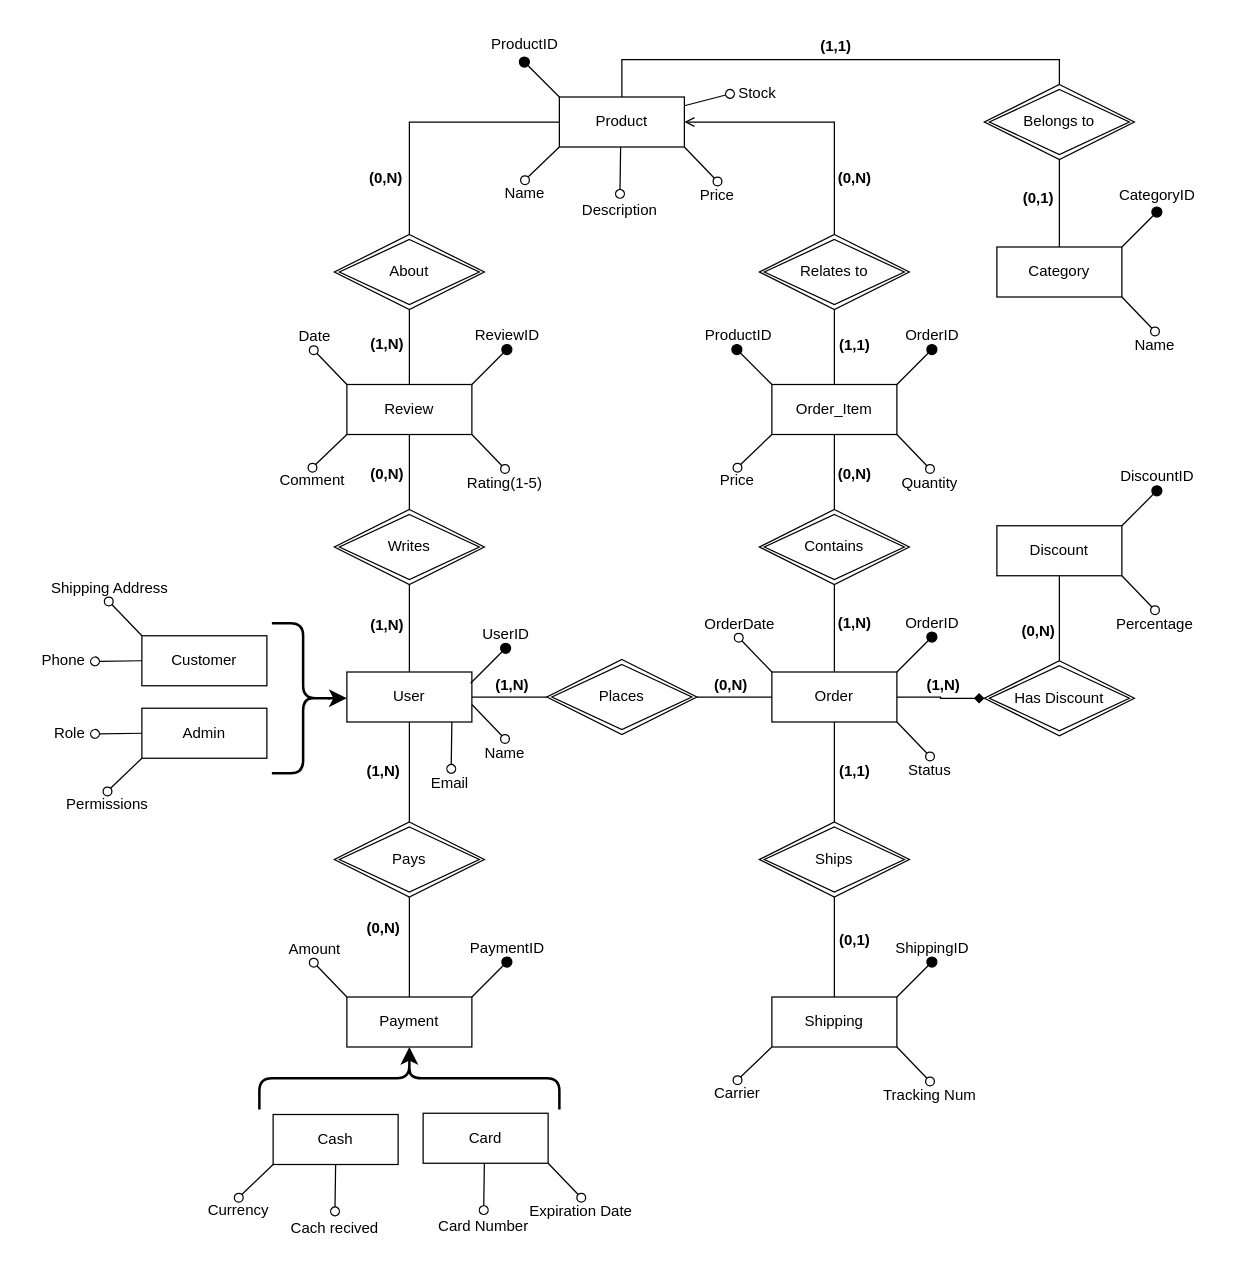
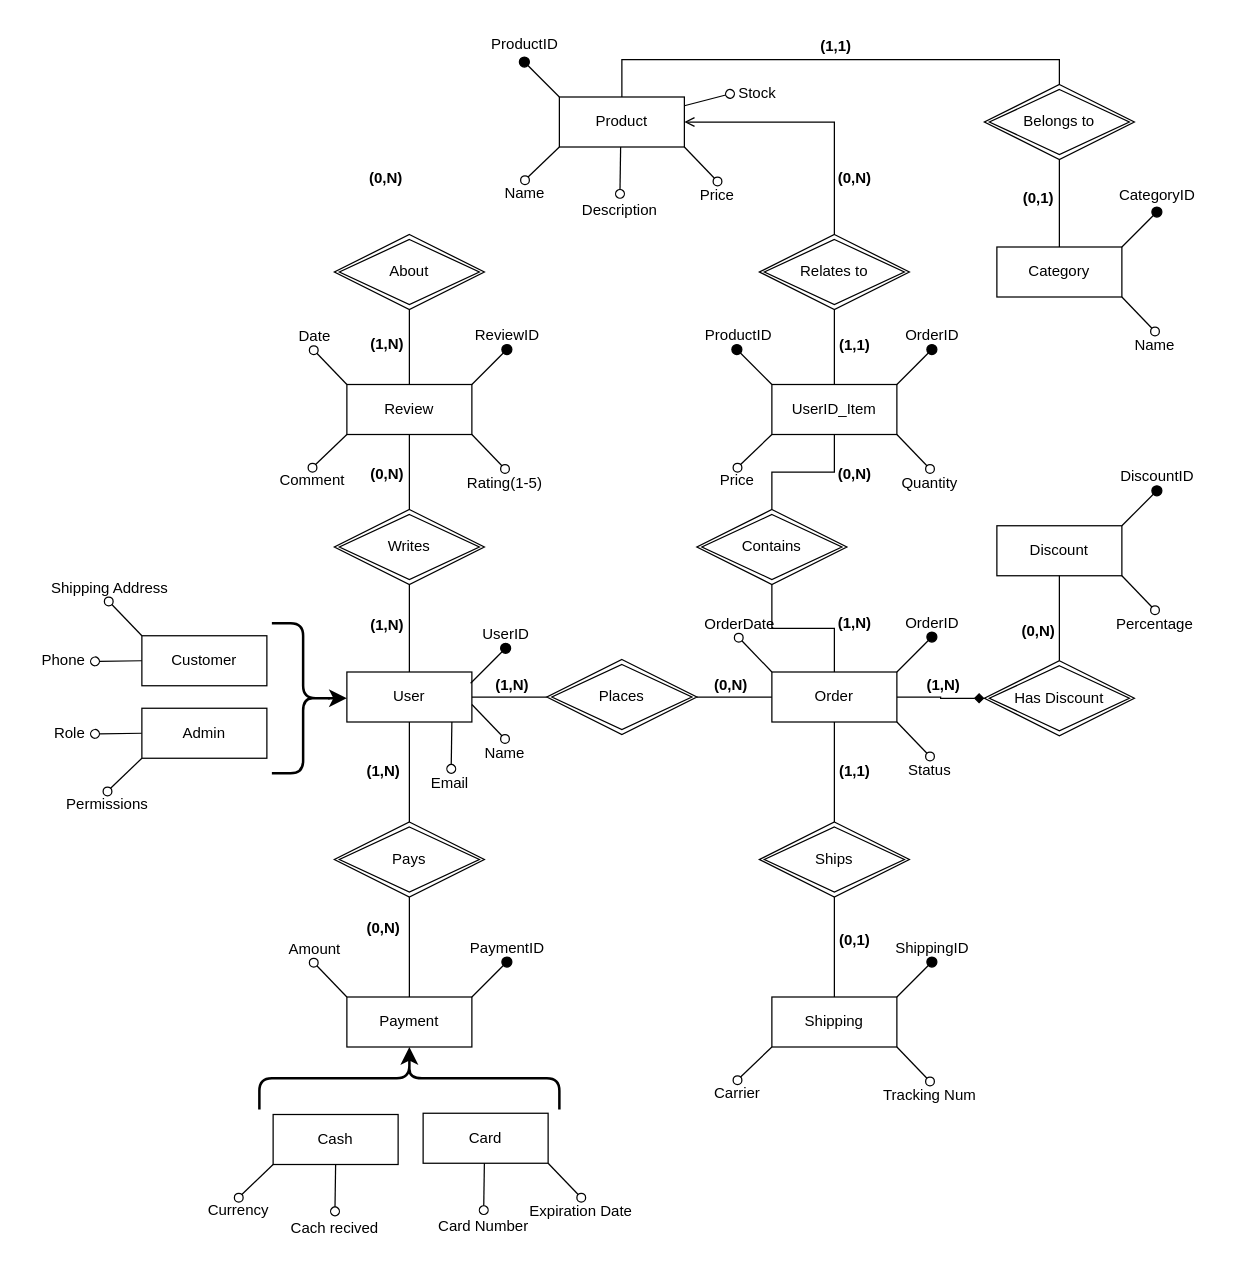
(428, 122) -> none
(834, 409) -> (834, 409)
(834, 547) -> (772, 547)
